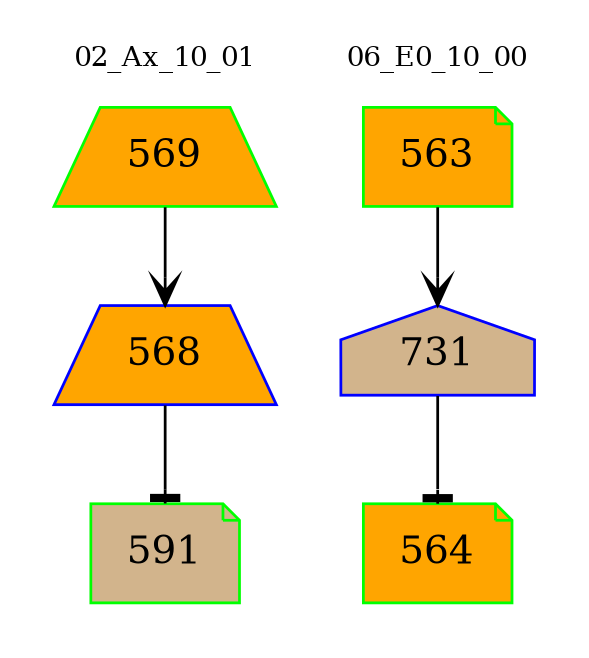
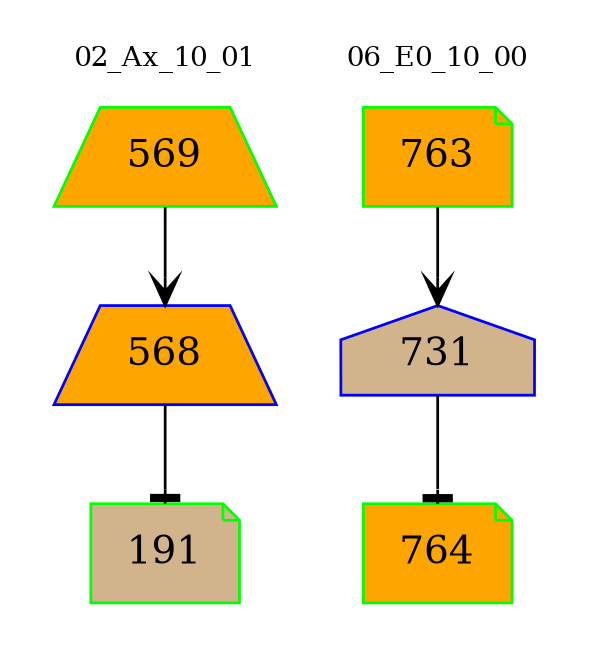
(438, 157) -> (438, 157)
(165, 553) -> (165, 553)
(438, 553) -> (438, 553)
